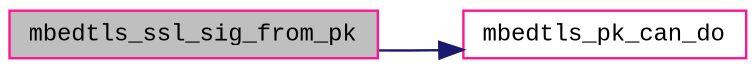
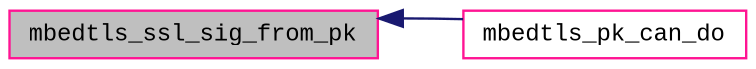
(409, 50) -> (433, 19)
